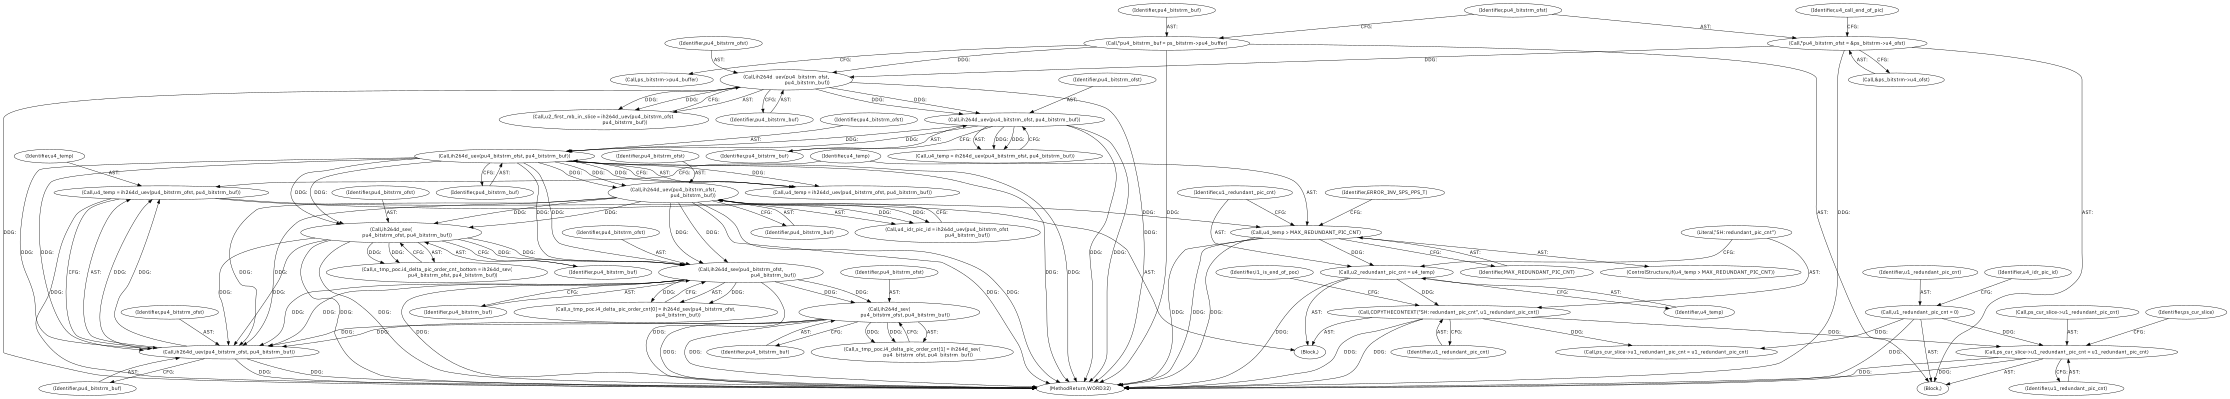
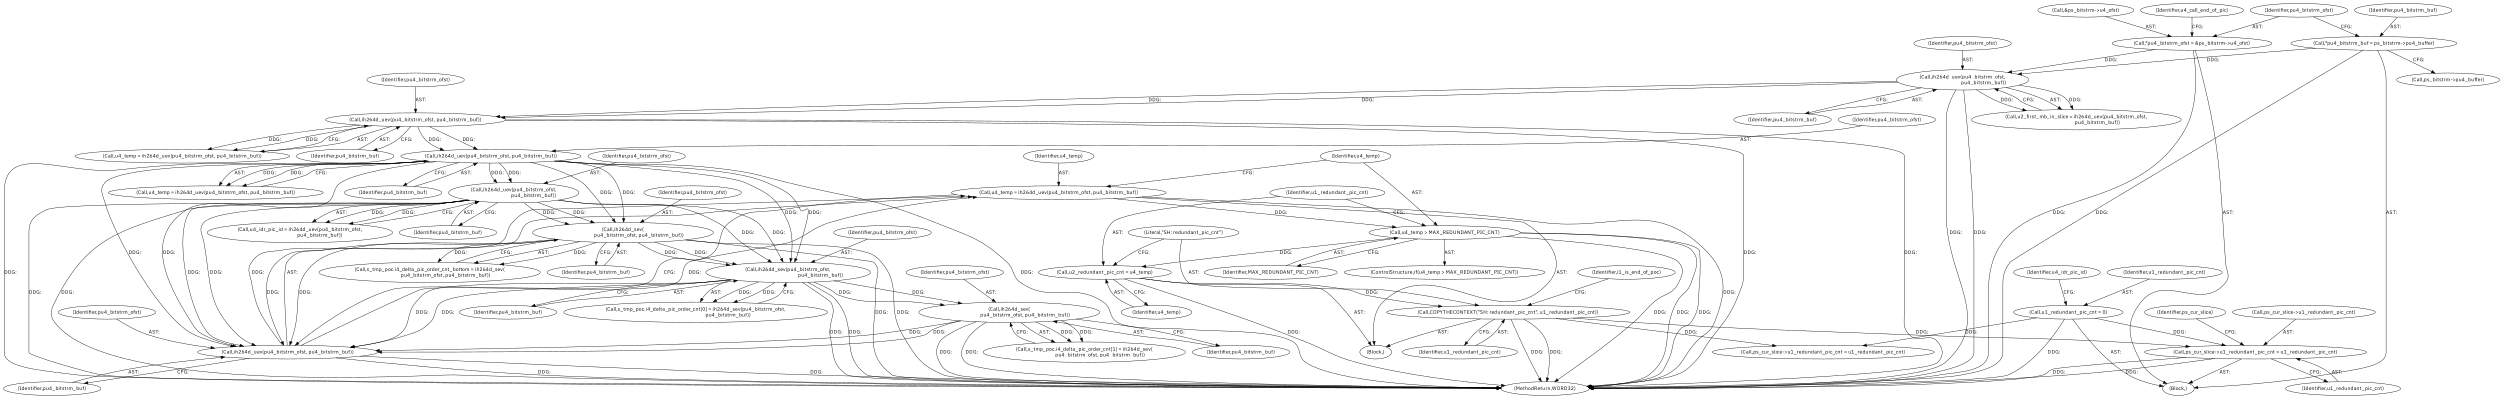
(1874, 59) -> none
(1385, 193) -> none
